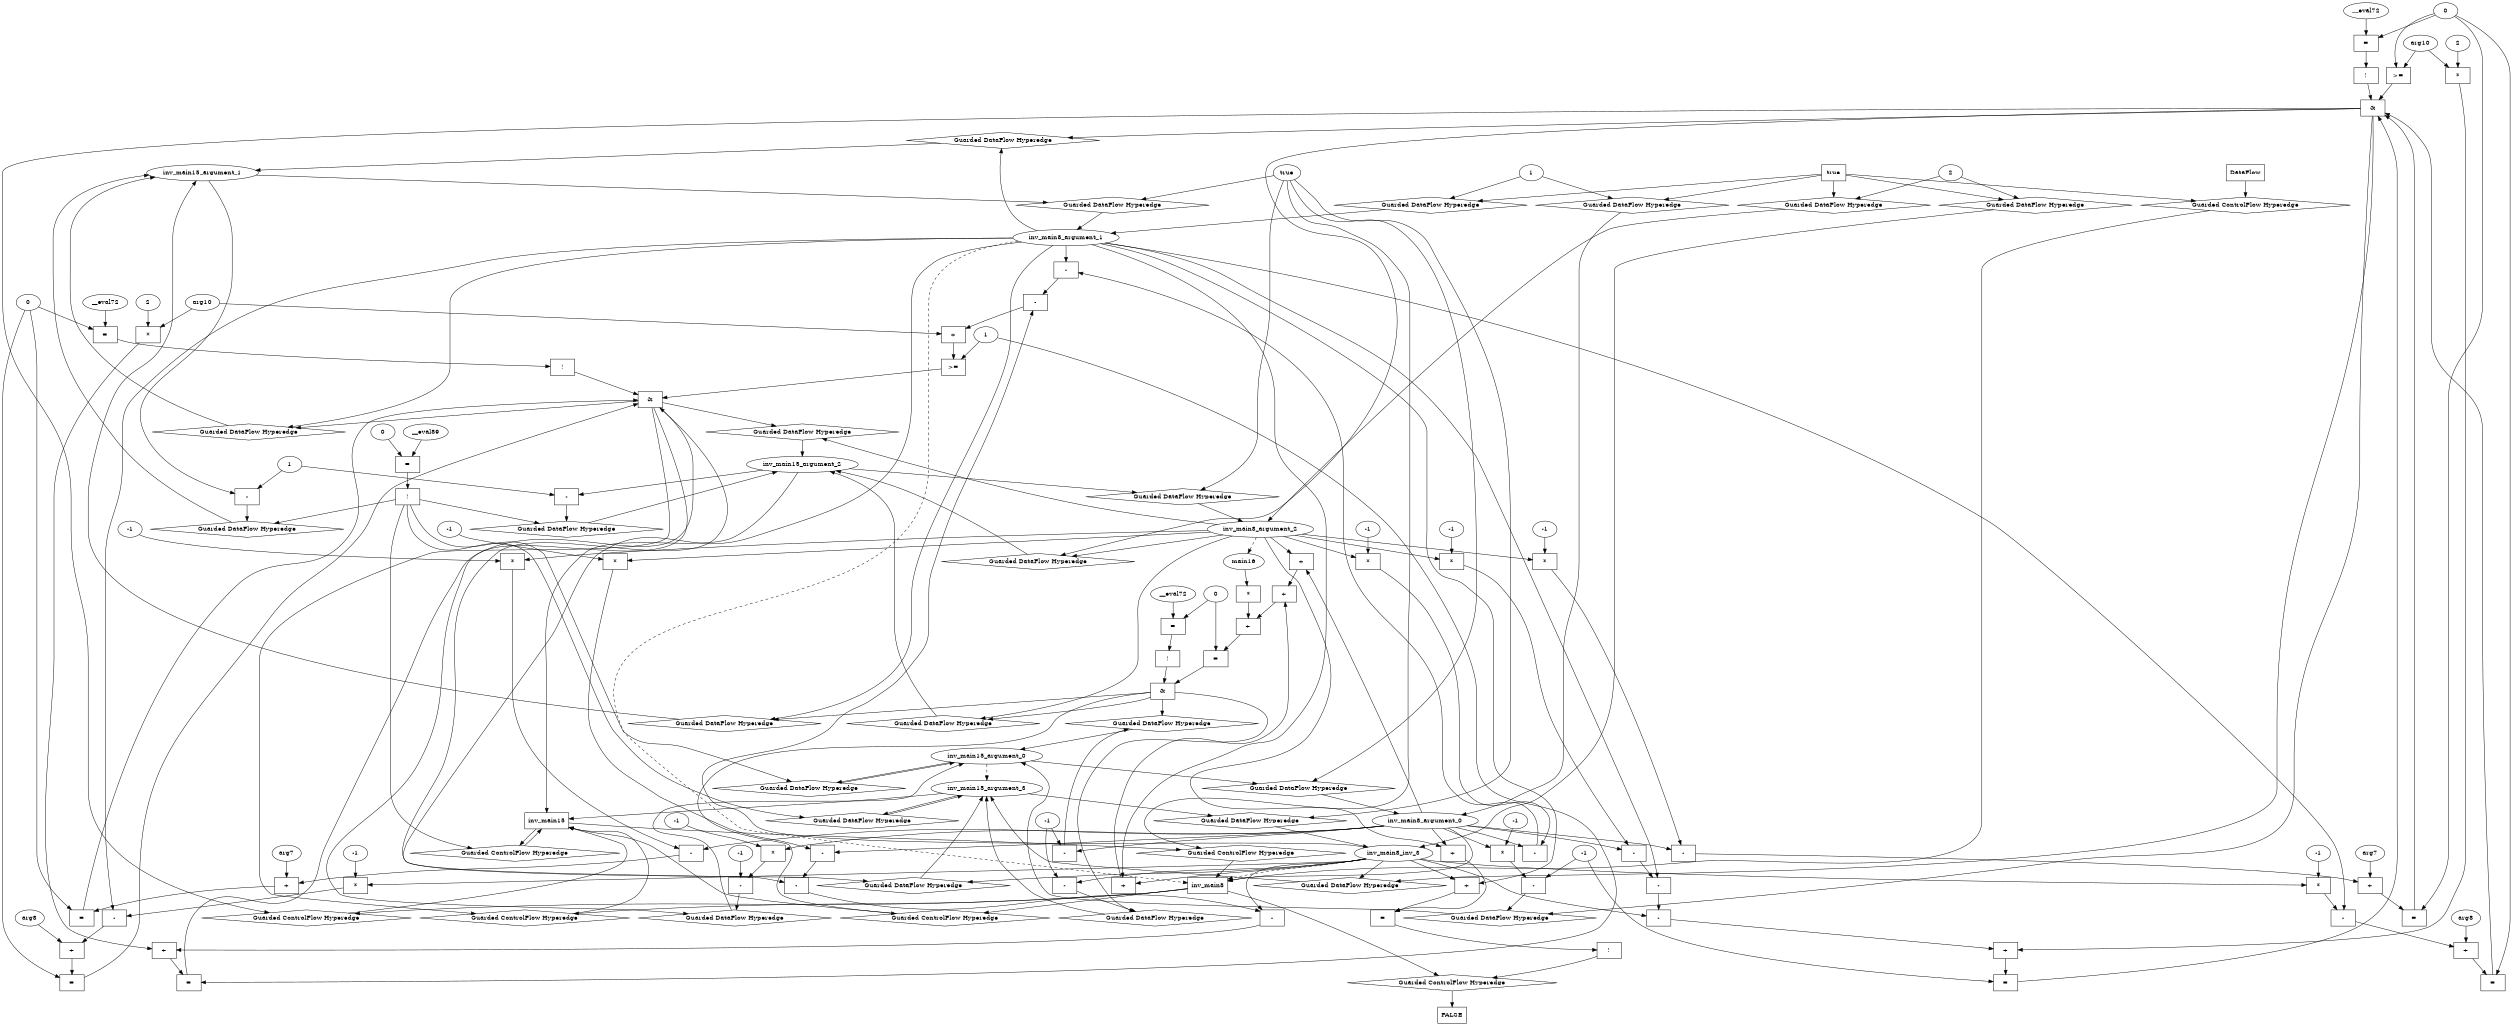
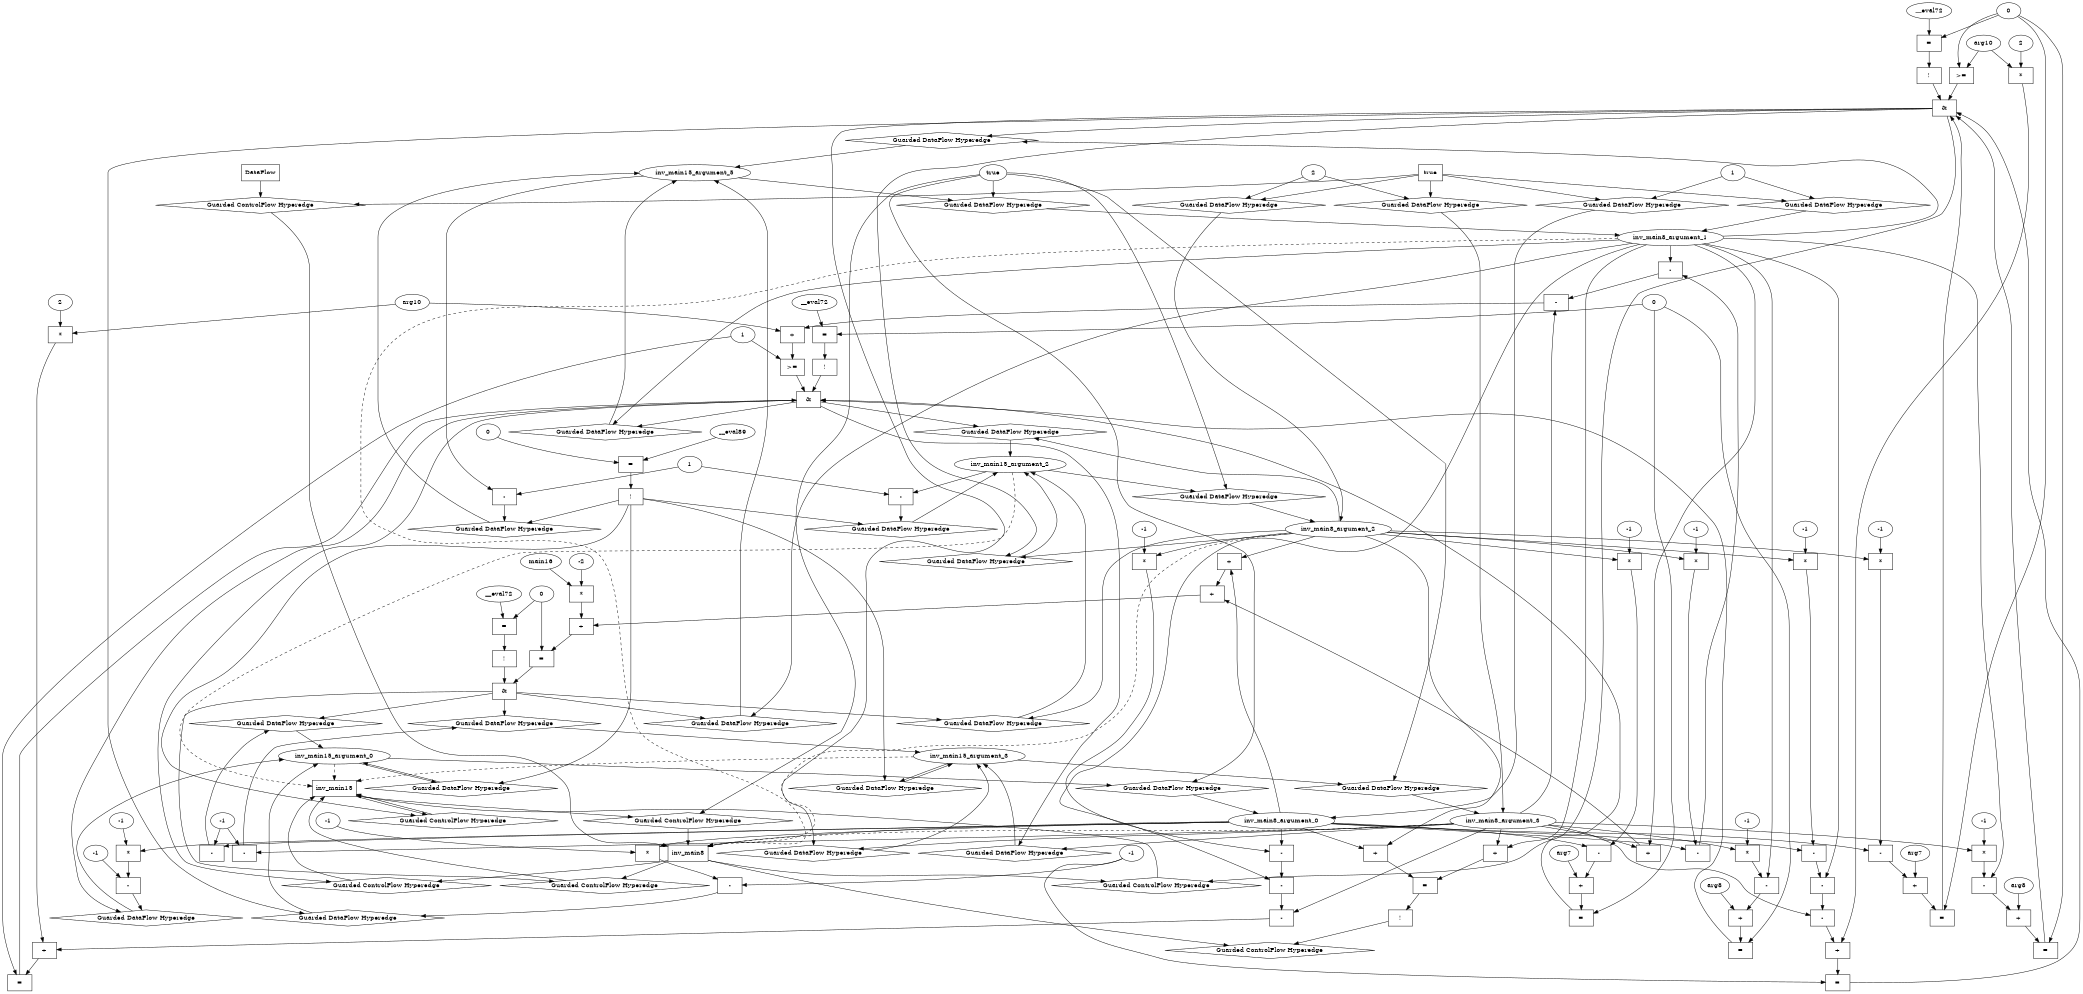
(202, 173) -> (695, 173)
(1253, 543) -> (1011, 745)
(576, 561) -> (527, 553)
none -> (581, 562)
(987, 770) -> (334, 770)
(758, 807) -> (637, 762)
(1394, 853) -> (1503, 821)
(1452, 1015) -> none
